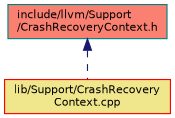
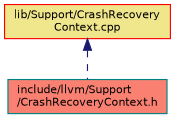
(87, 65) -> (87, 65)
